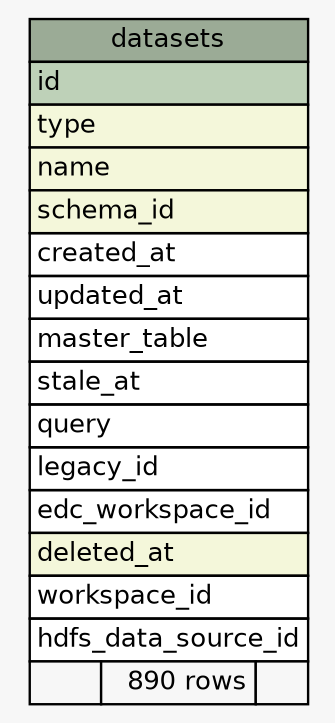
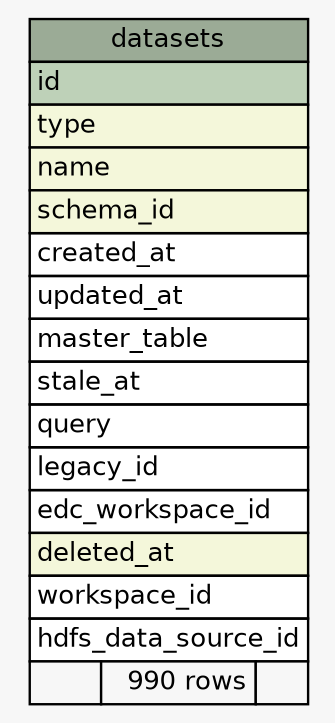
(188, 682) -> (188, 682)
